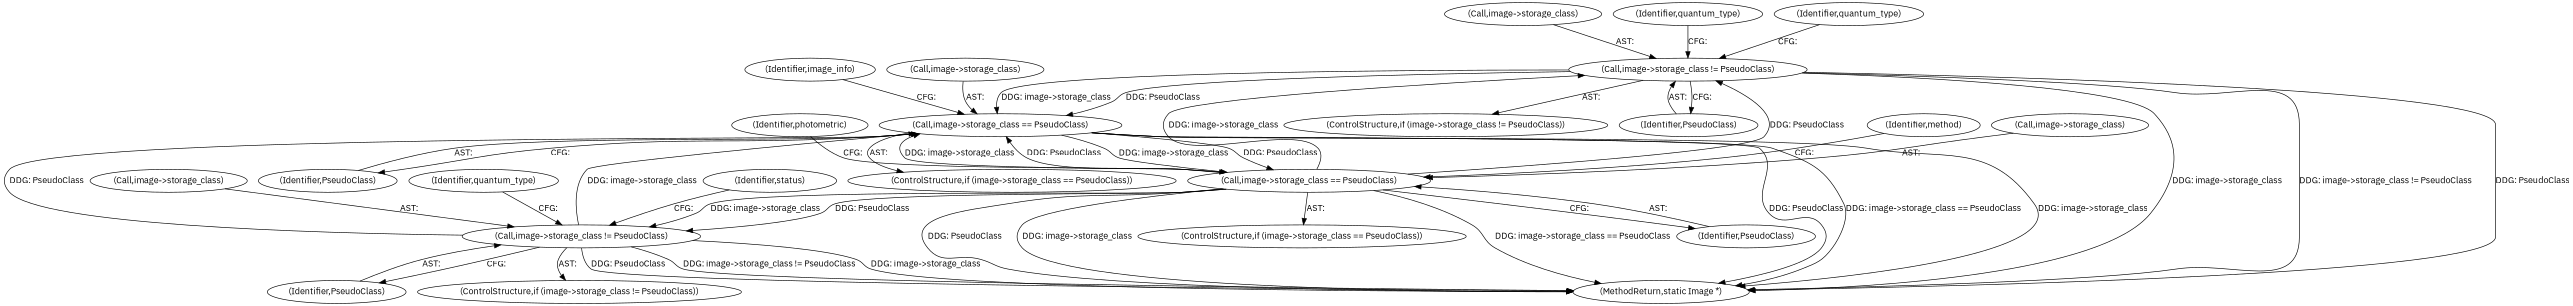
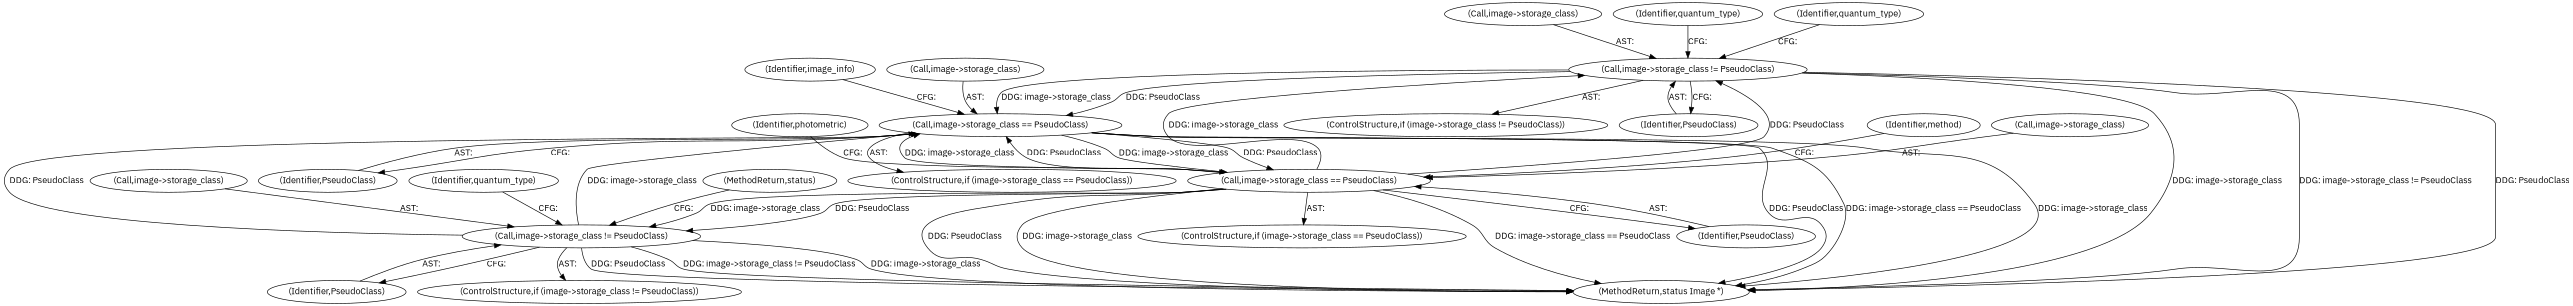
(770, 181) -> (770, 181)
(1661, 292) -> (1661, 292)
